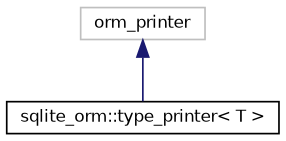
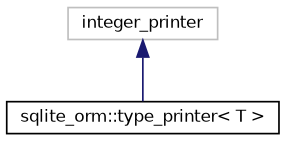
(143, 24) -> (143, 24)
